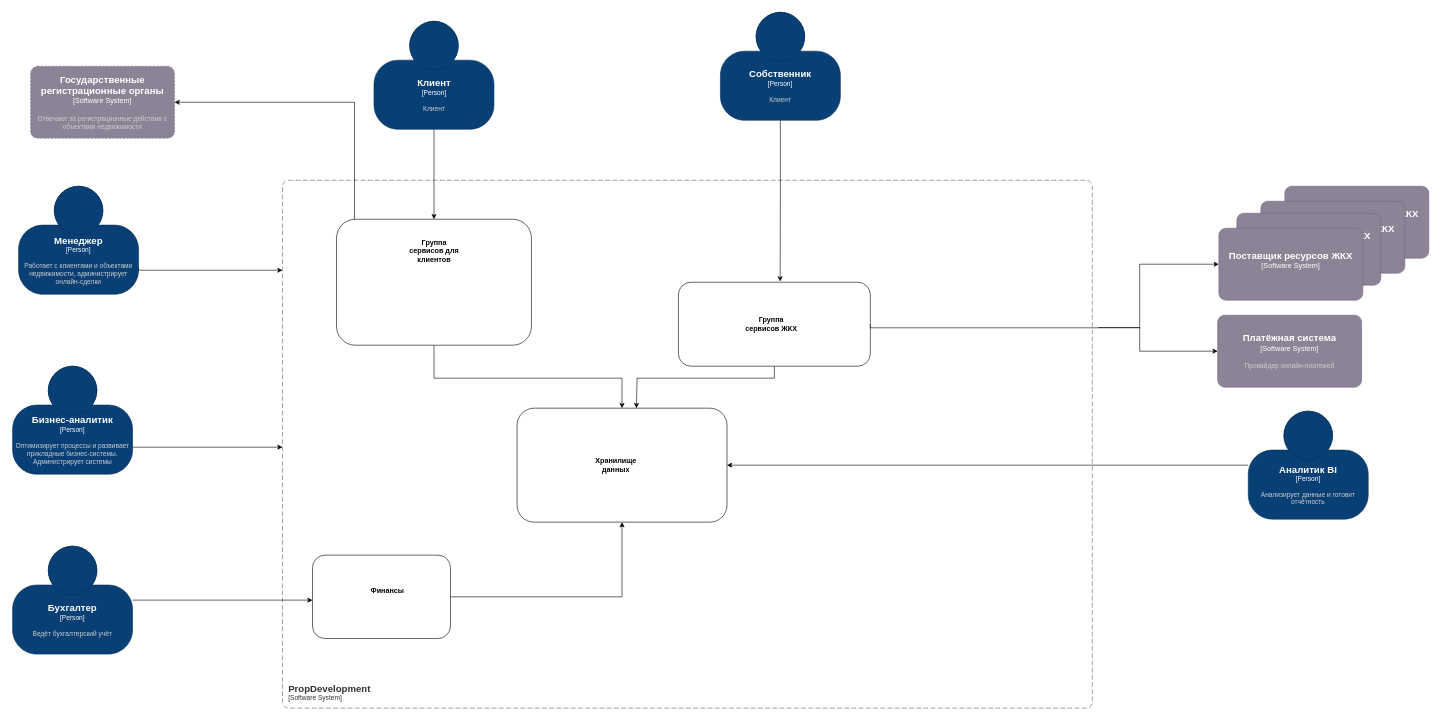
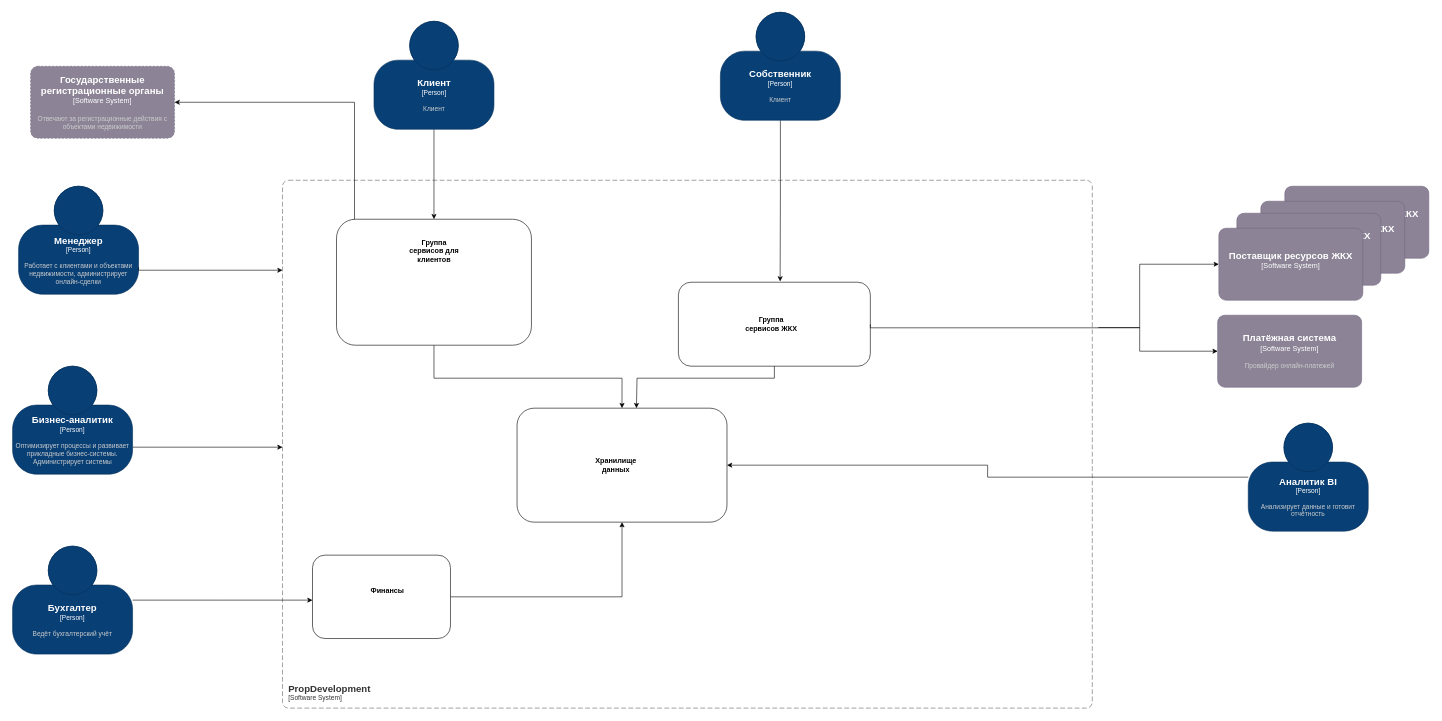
(1308, 465) -> (1308, 477)
